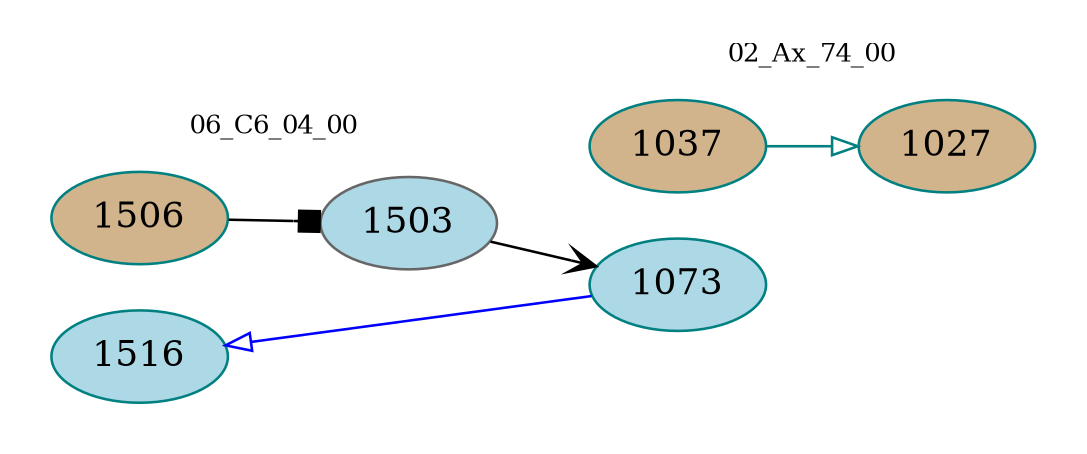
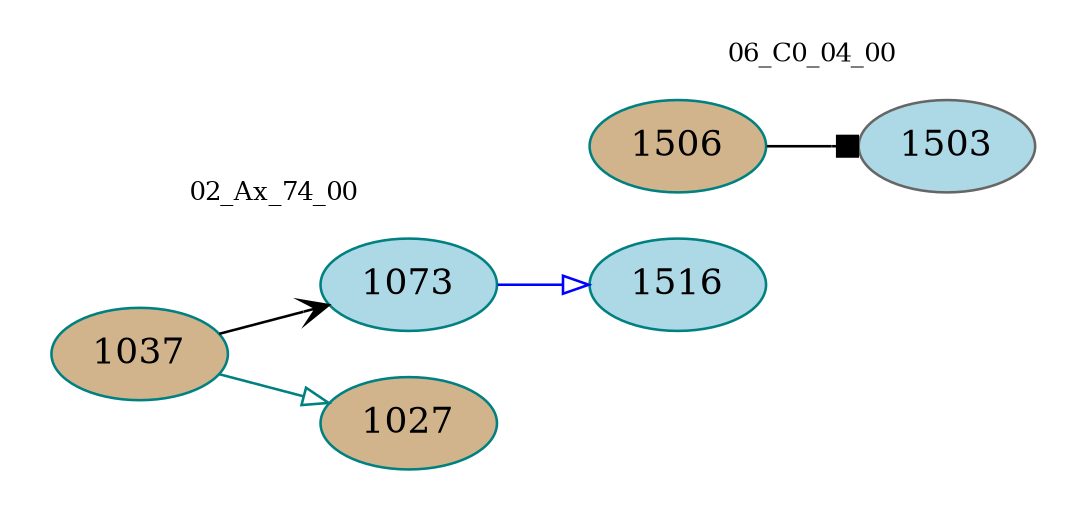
(274, 127) -> (812, 55)
(535, 252) -> (261, 323)
